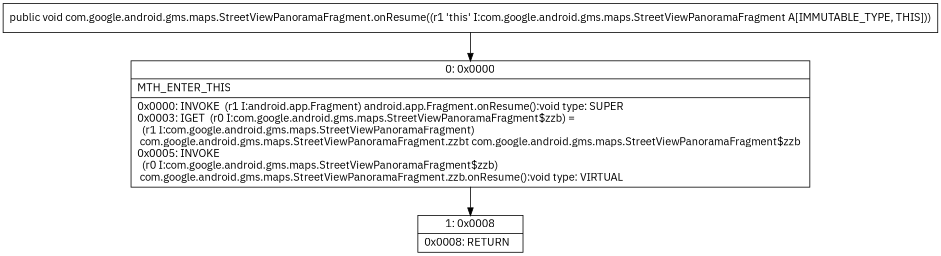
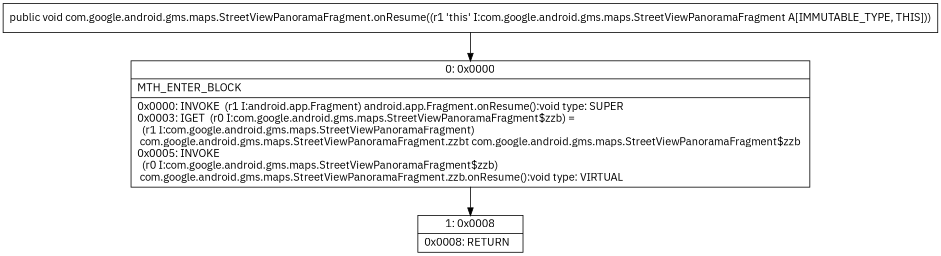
(184, 88) -> (190, 88)
